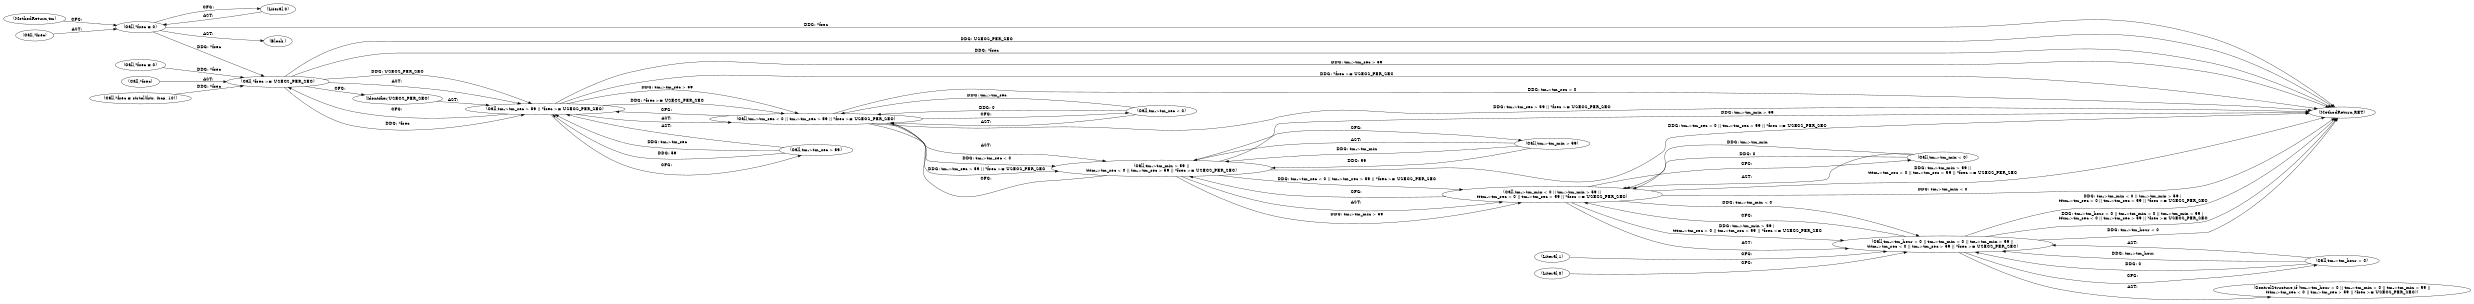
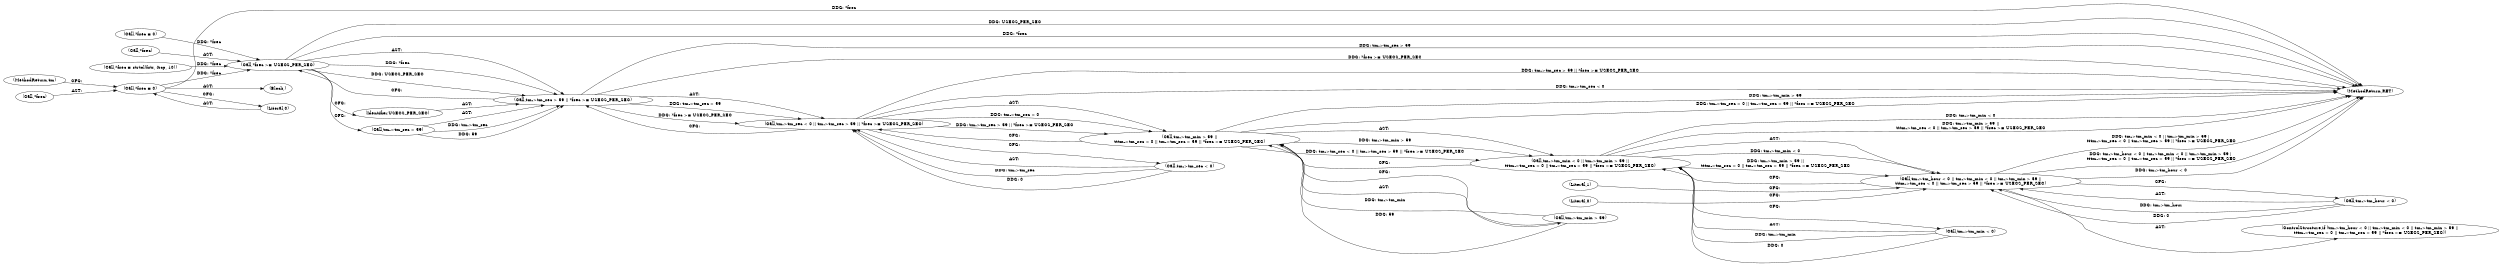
(667, 174) -> (331, 104)
